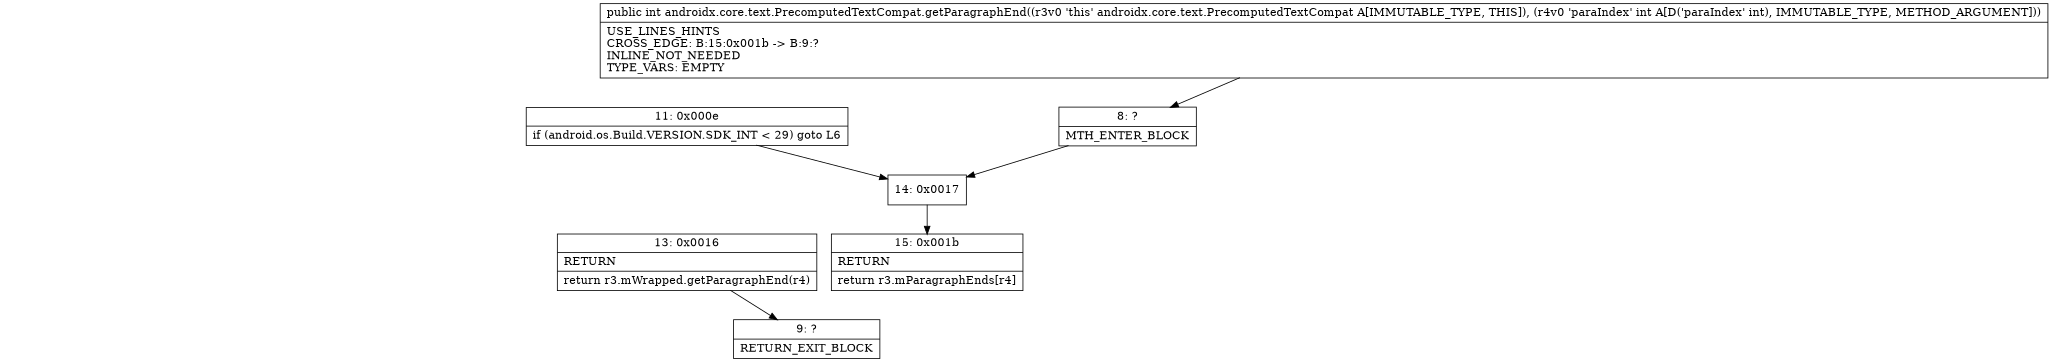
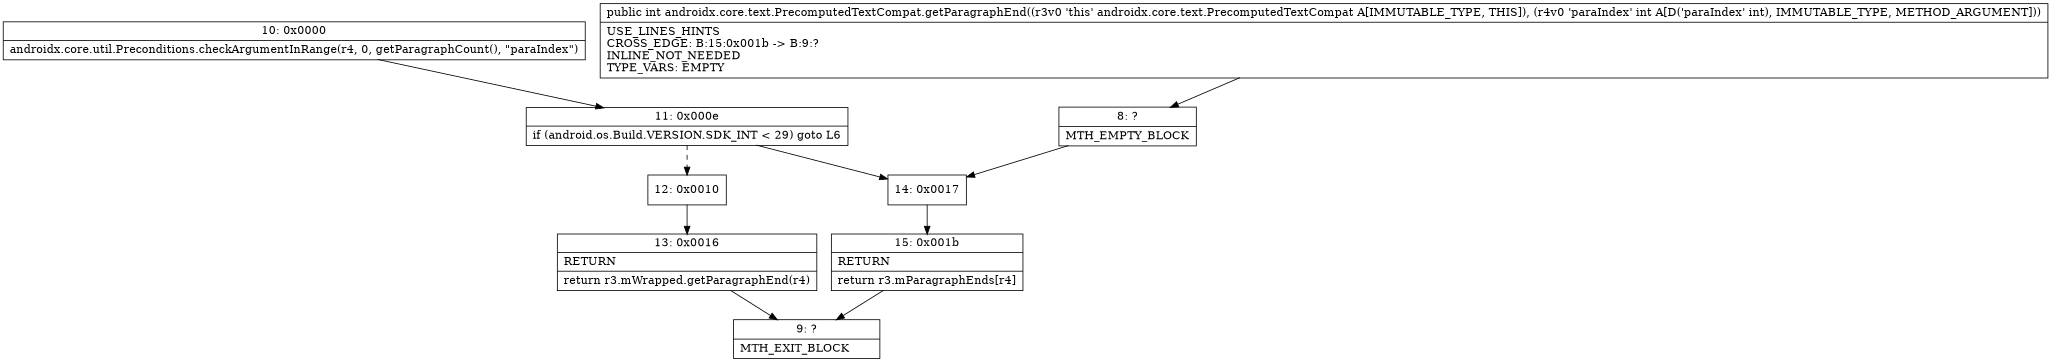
none -> (294, 41)
(1128, 136) -> (1128, 136)
none -> (687, 190)
none -> (863, 303)
(807, 348) -> (795, 348)
